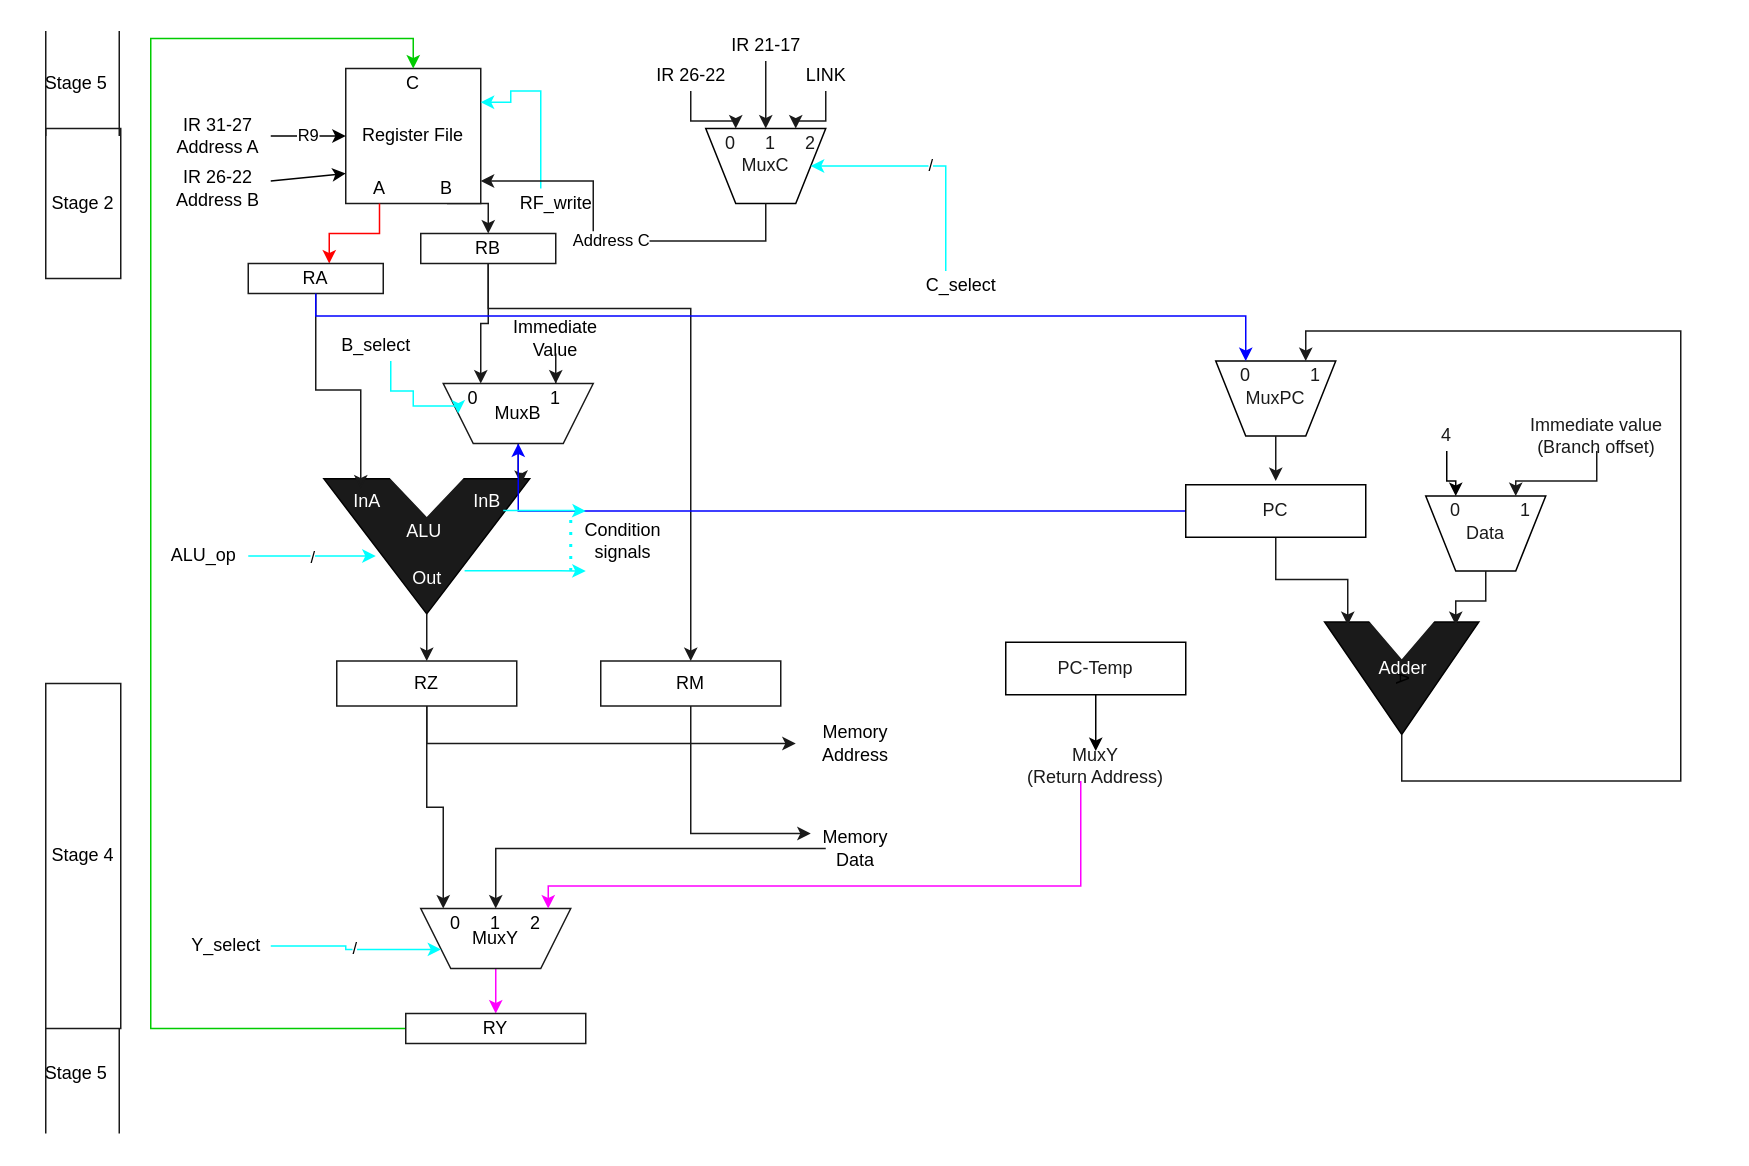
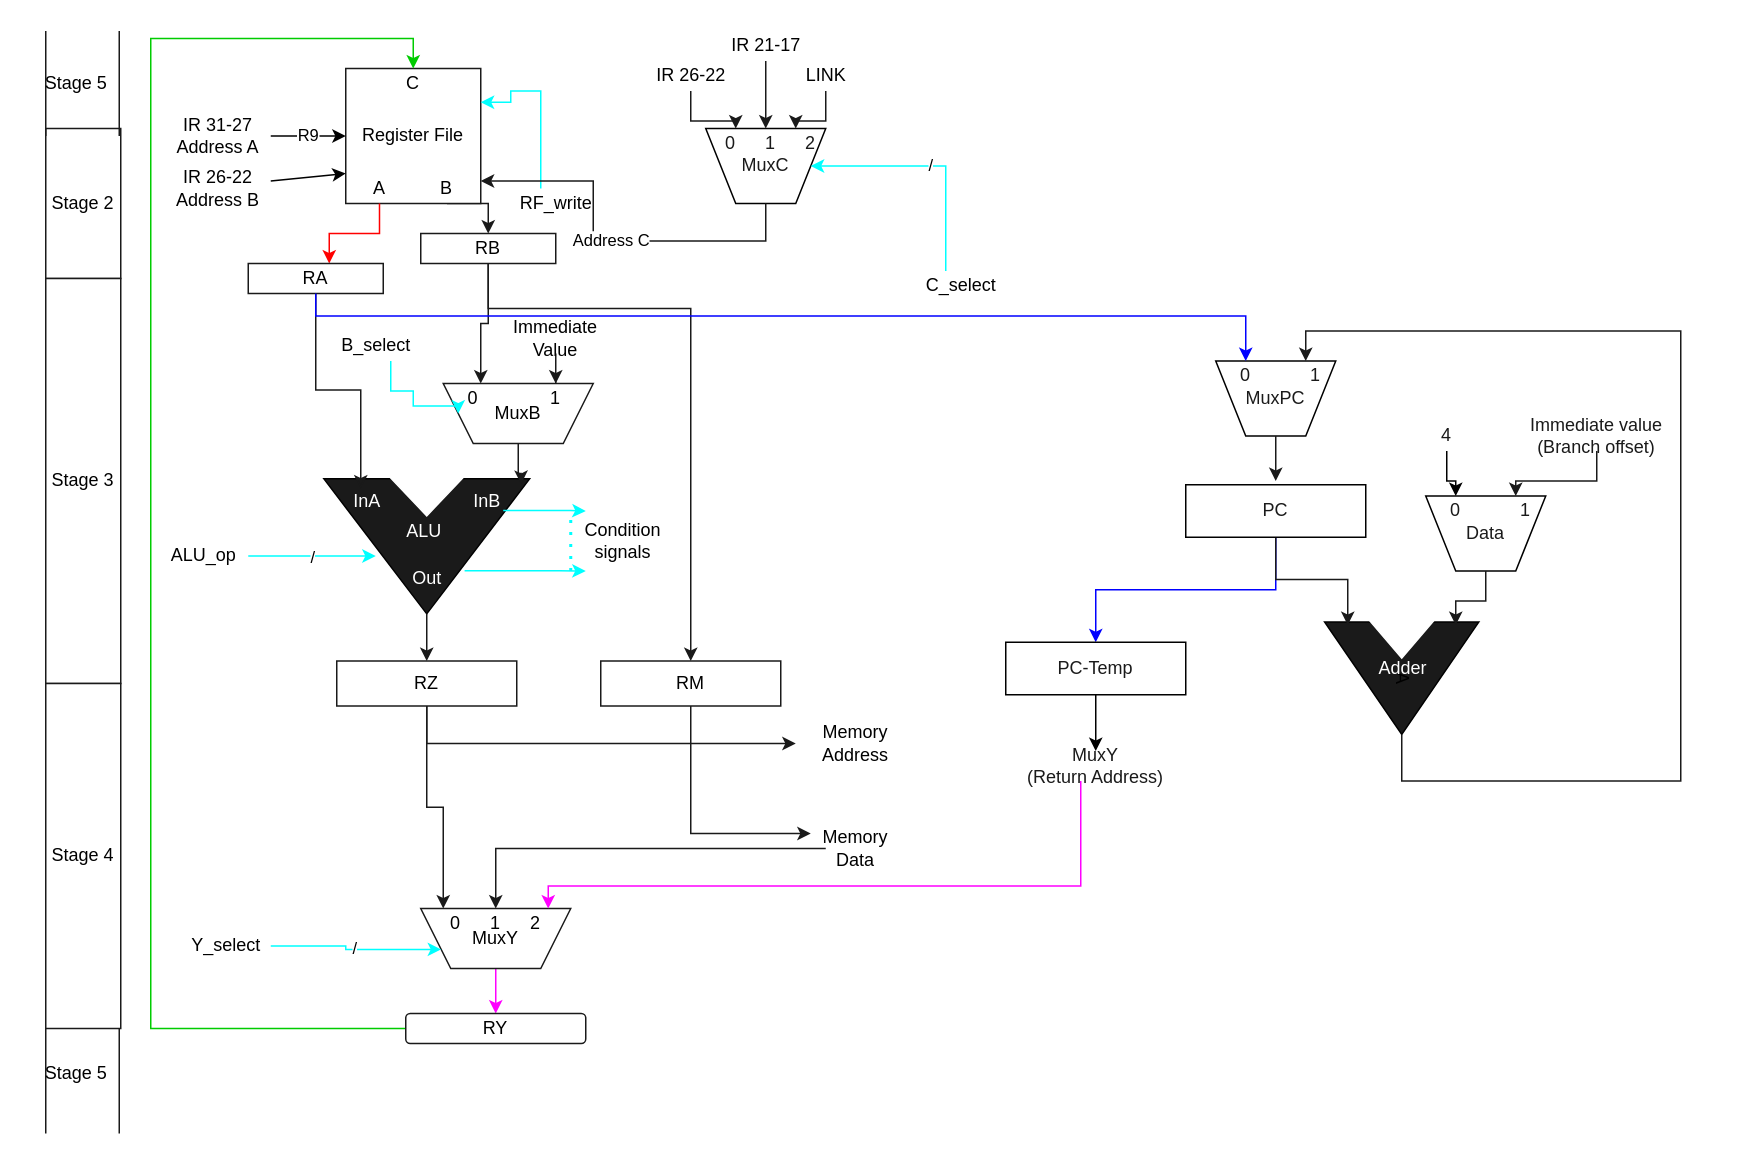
none -> (83, 481)
(885, 511) -> (1169, 590)
(496, 1028) -> (496, 1028)
